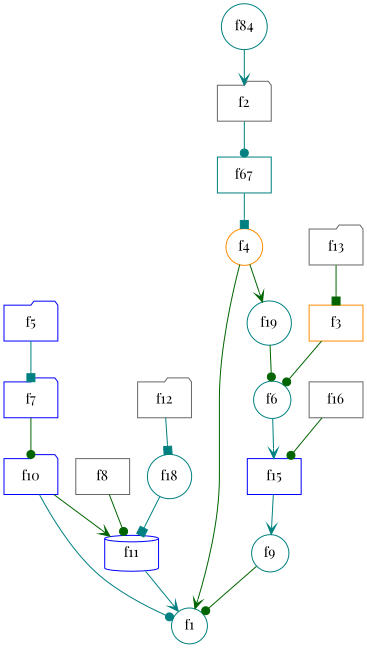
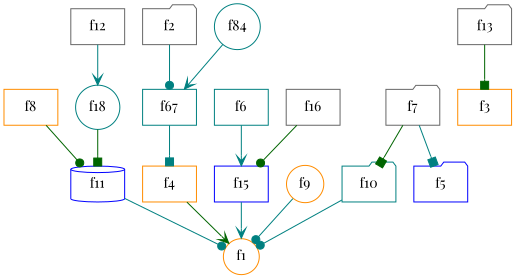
(244, 62) -> (207, 63)
(244, 247) -> (170, 184)
(269, 323) -> none
(31, 356) -> (425, 141)
(305, 360) -> none
(31, 400) -> (413, 107)
(165, 400) -> (98, 27)
(272, 400) -> (241, 107)
(167, 431) -> (98, 60)
(31, 434) -> (394, 141)
(31, 477) -> (369, 184)
(103, 477) -> (31, 107)
(273, 509) -> (241, 215)
(152, 511) -> (98, 143)
(78, 512) -> none
(270, 553) -> (305, 184)
(159, 587) -> (171, 221)
(233, 587) -> (276, 218)
(189, 626) -> (241, 257)
